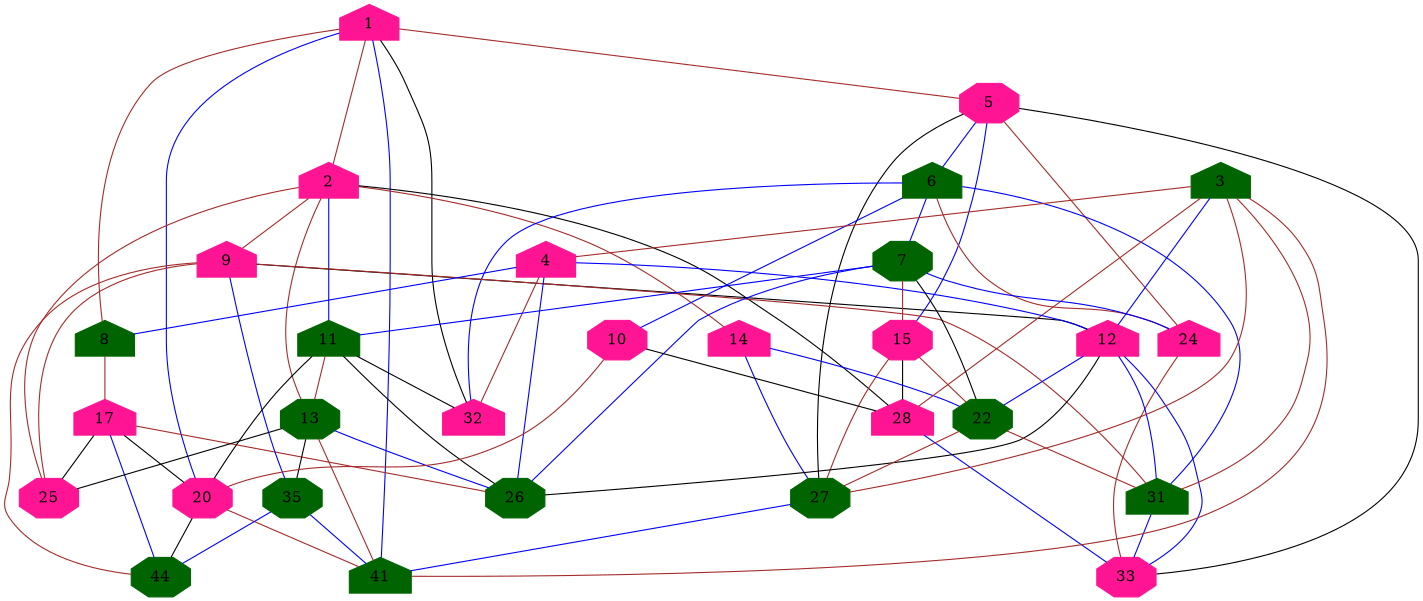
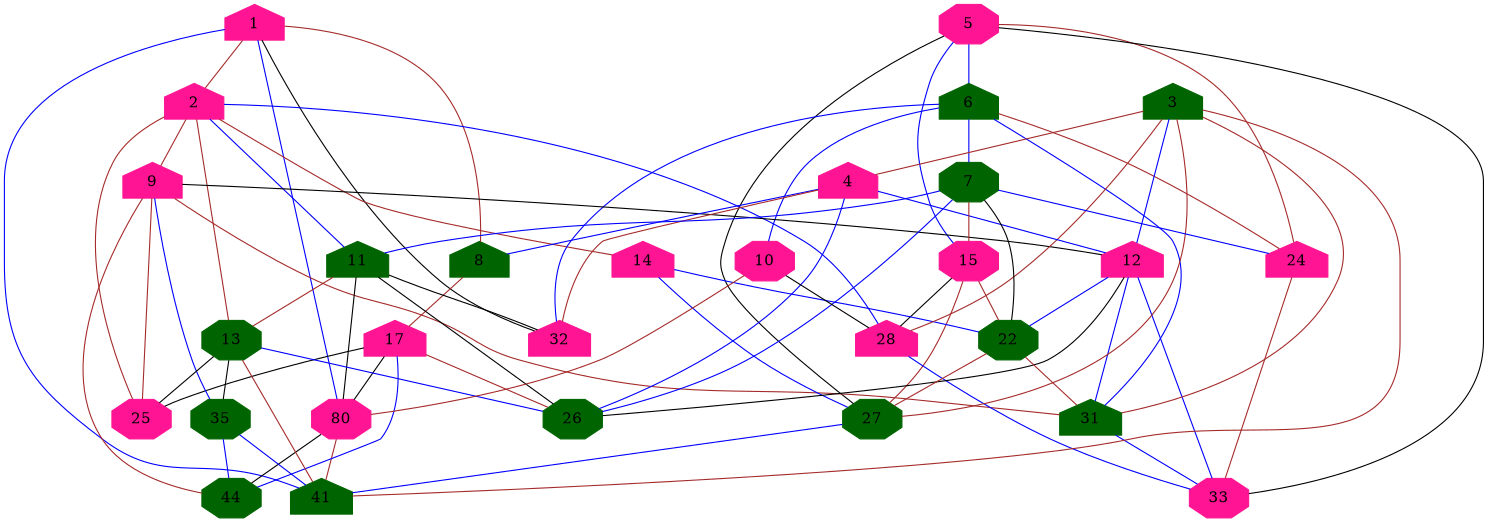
(679, 64) -> none
(631, 240) -> (577, 151)
(203, 498) -> (341, 419)
